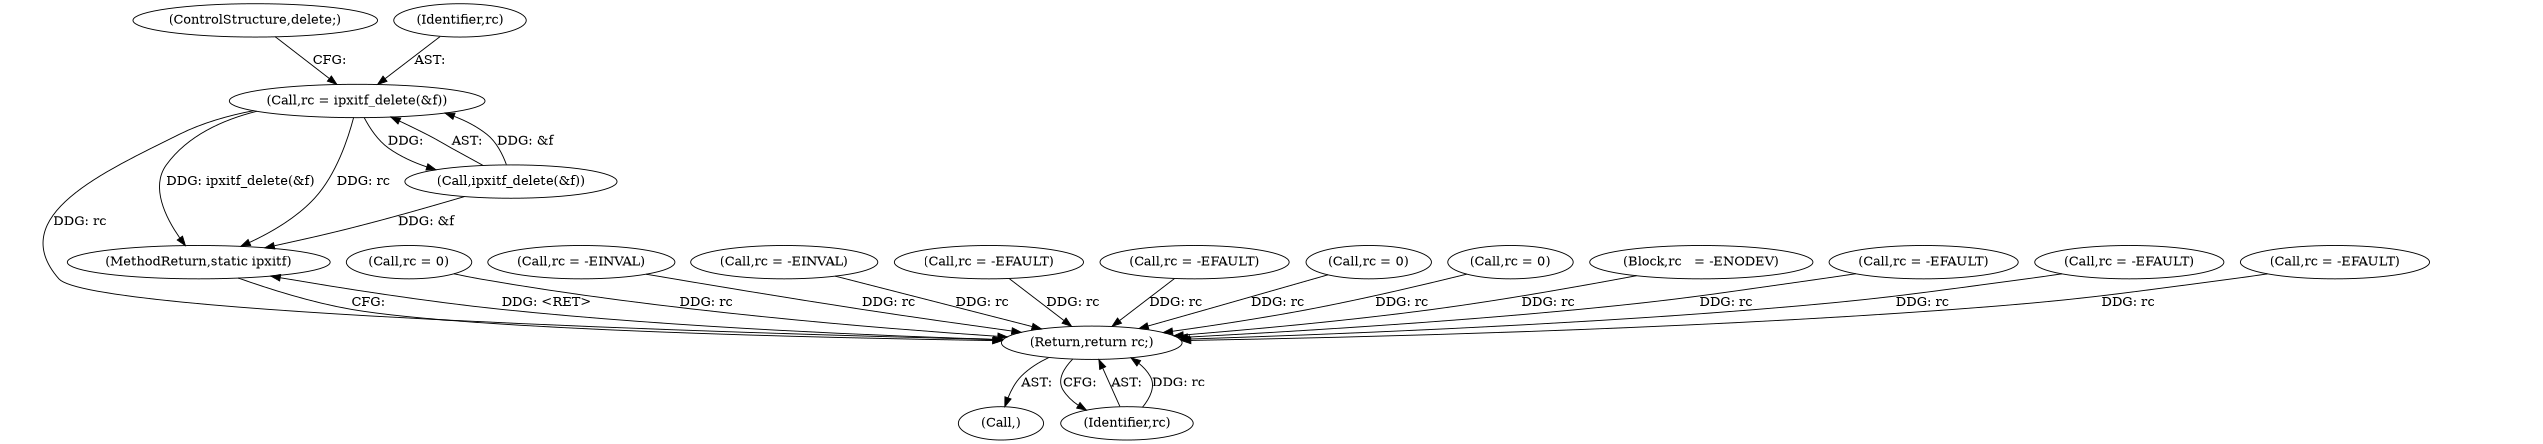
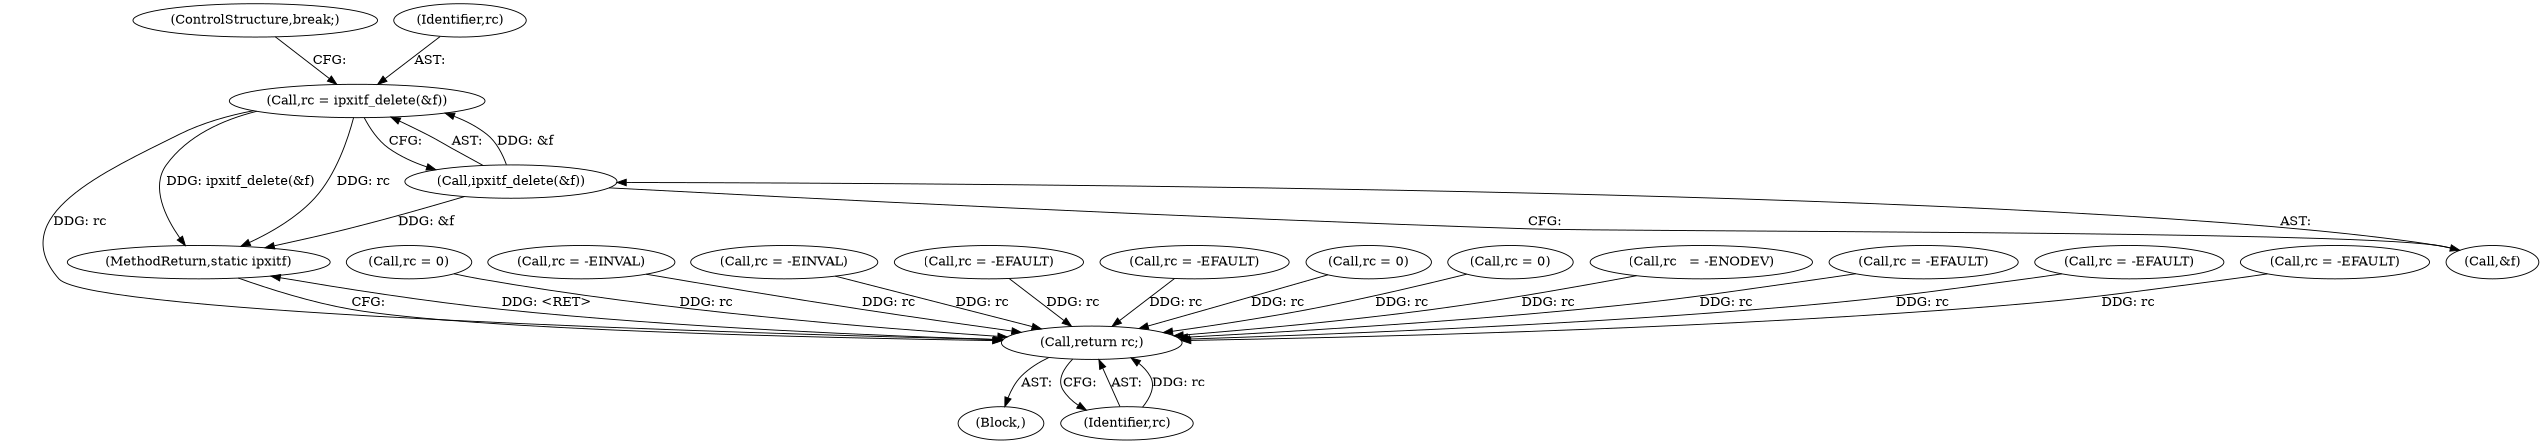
(255, 20) -> (255, 20)
(408, 141) -> (408, 141)
(1701, 262) -> (1701, 262)
none -> (2492, 262)
(1092, 343) -> (1092, 343)
(1001, 423) -> (1001, 423)
